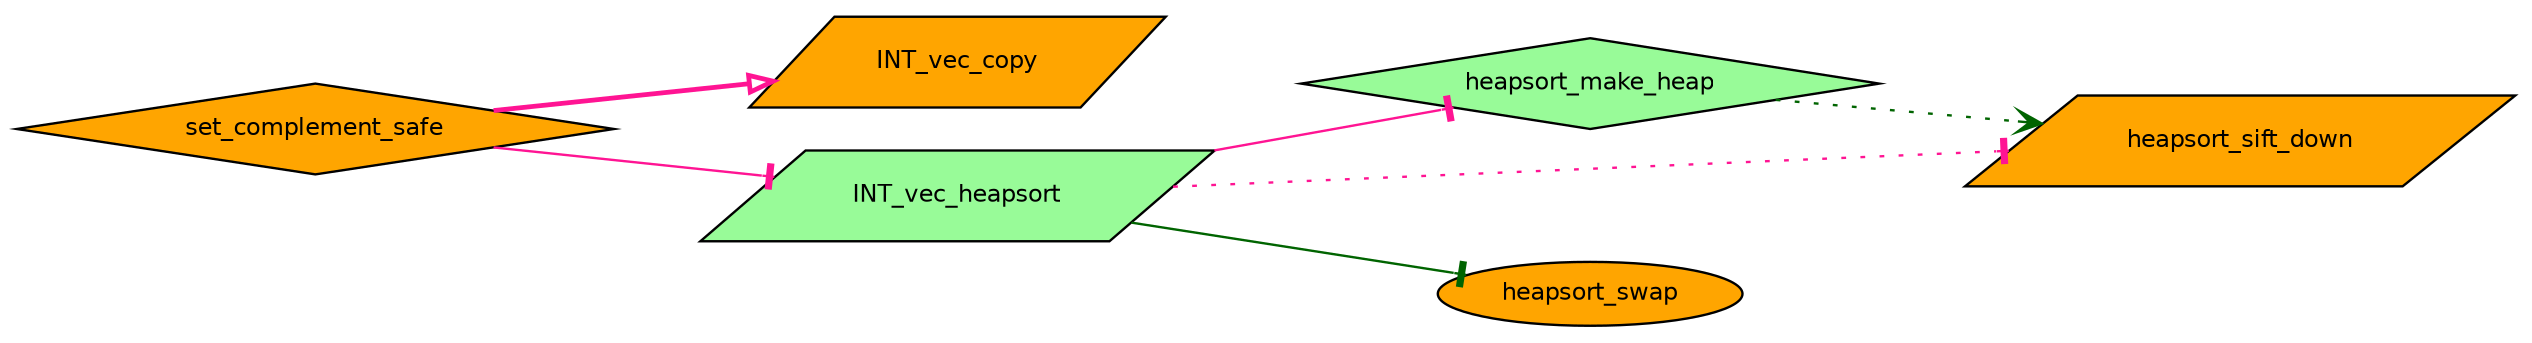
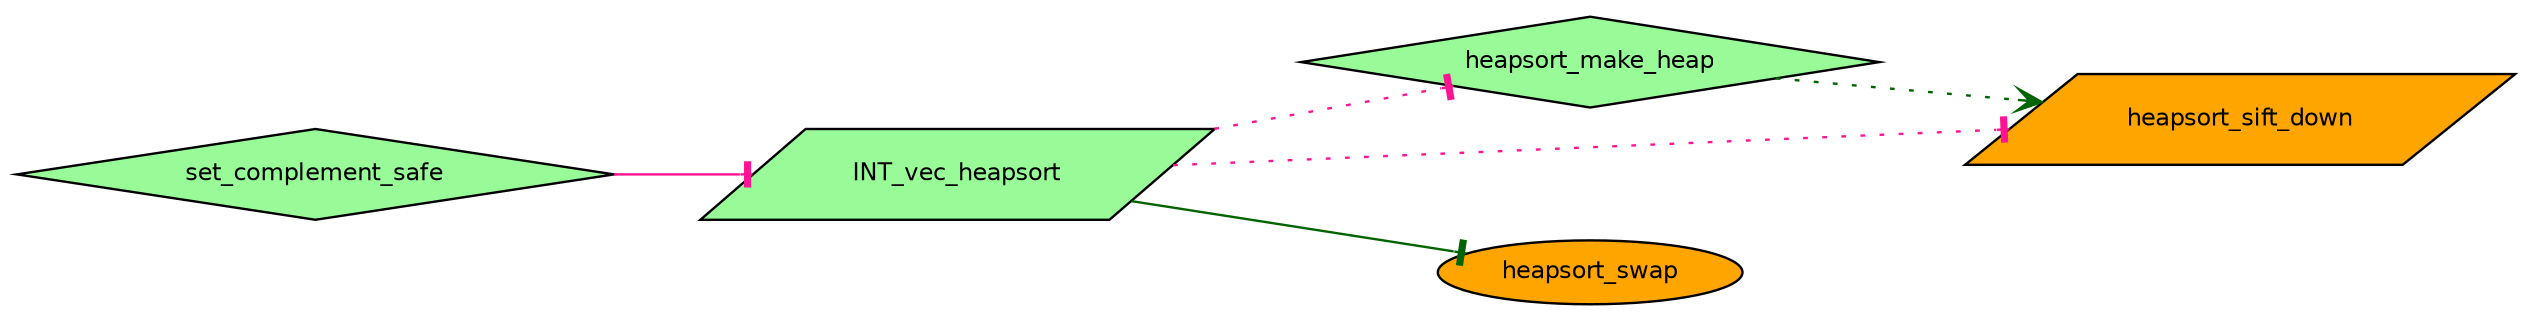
(958, 62) -> none
(315, 129) -> (315, 174)
(1328, 130) -> (1328, 109)
